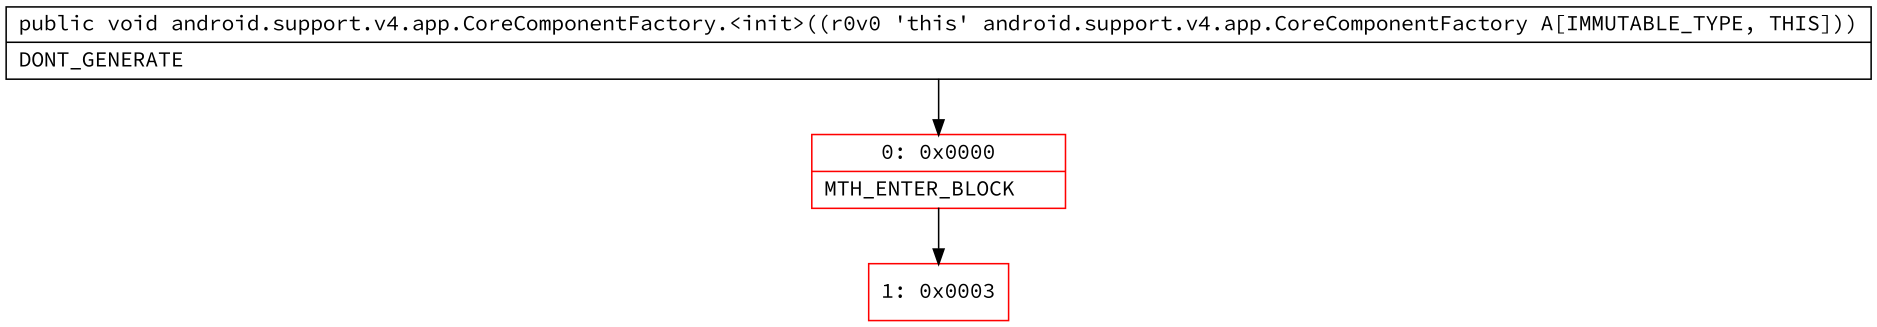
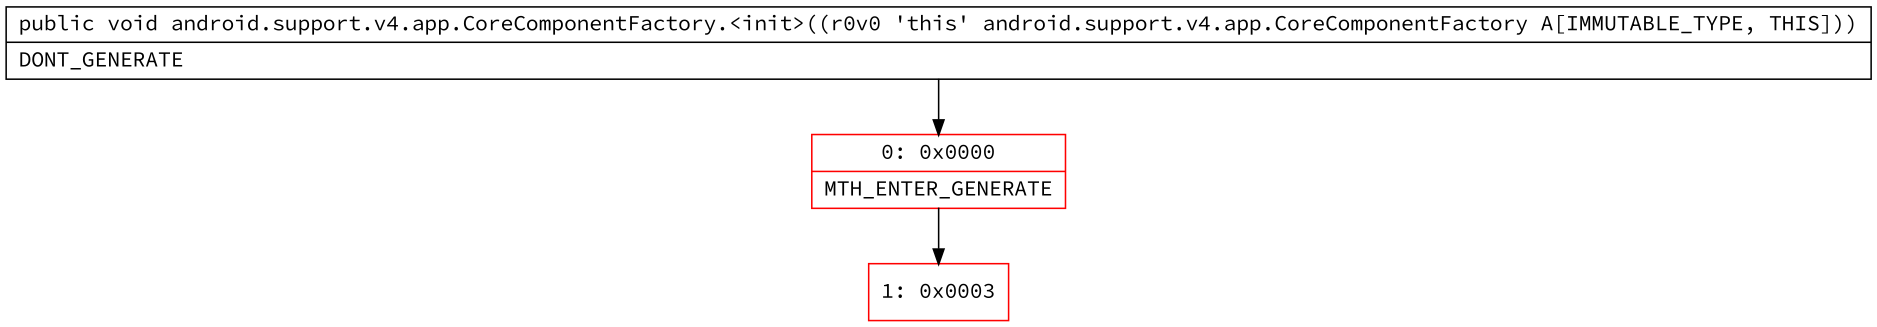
(919, 189) -> (939, 189)
